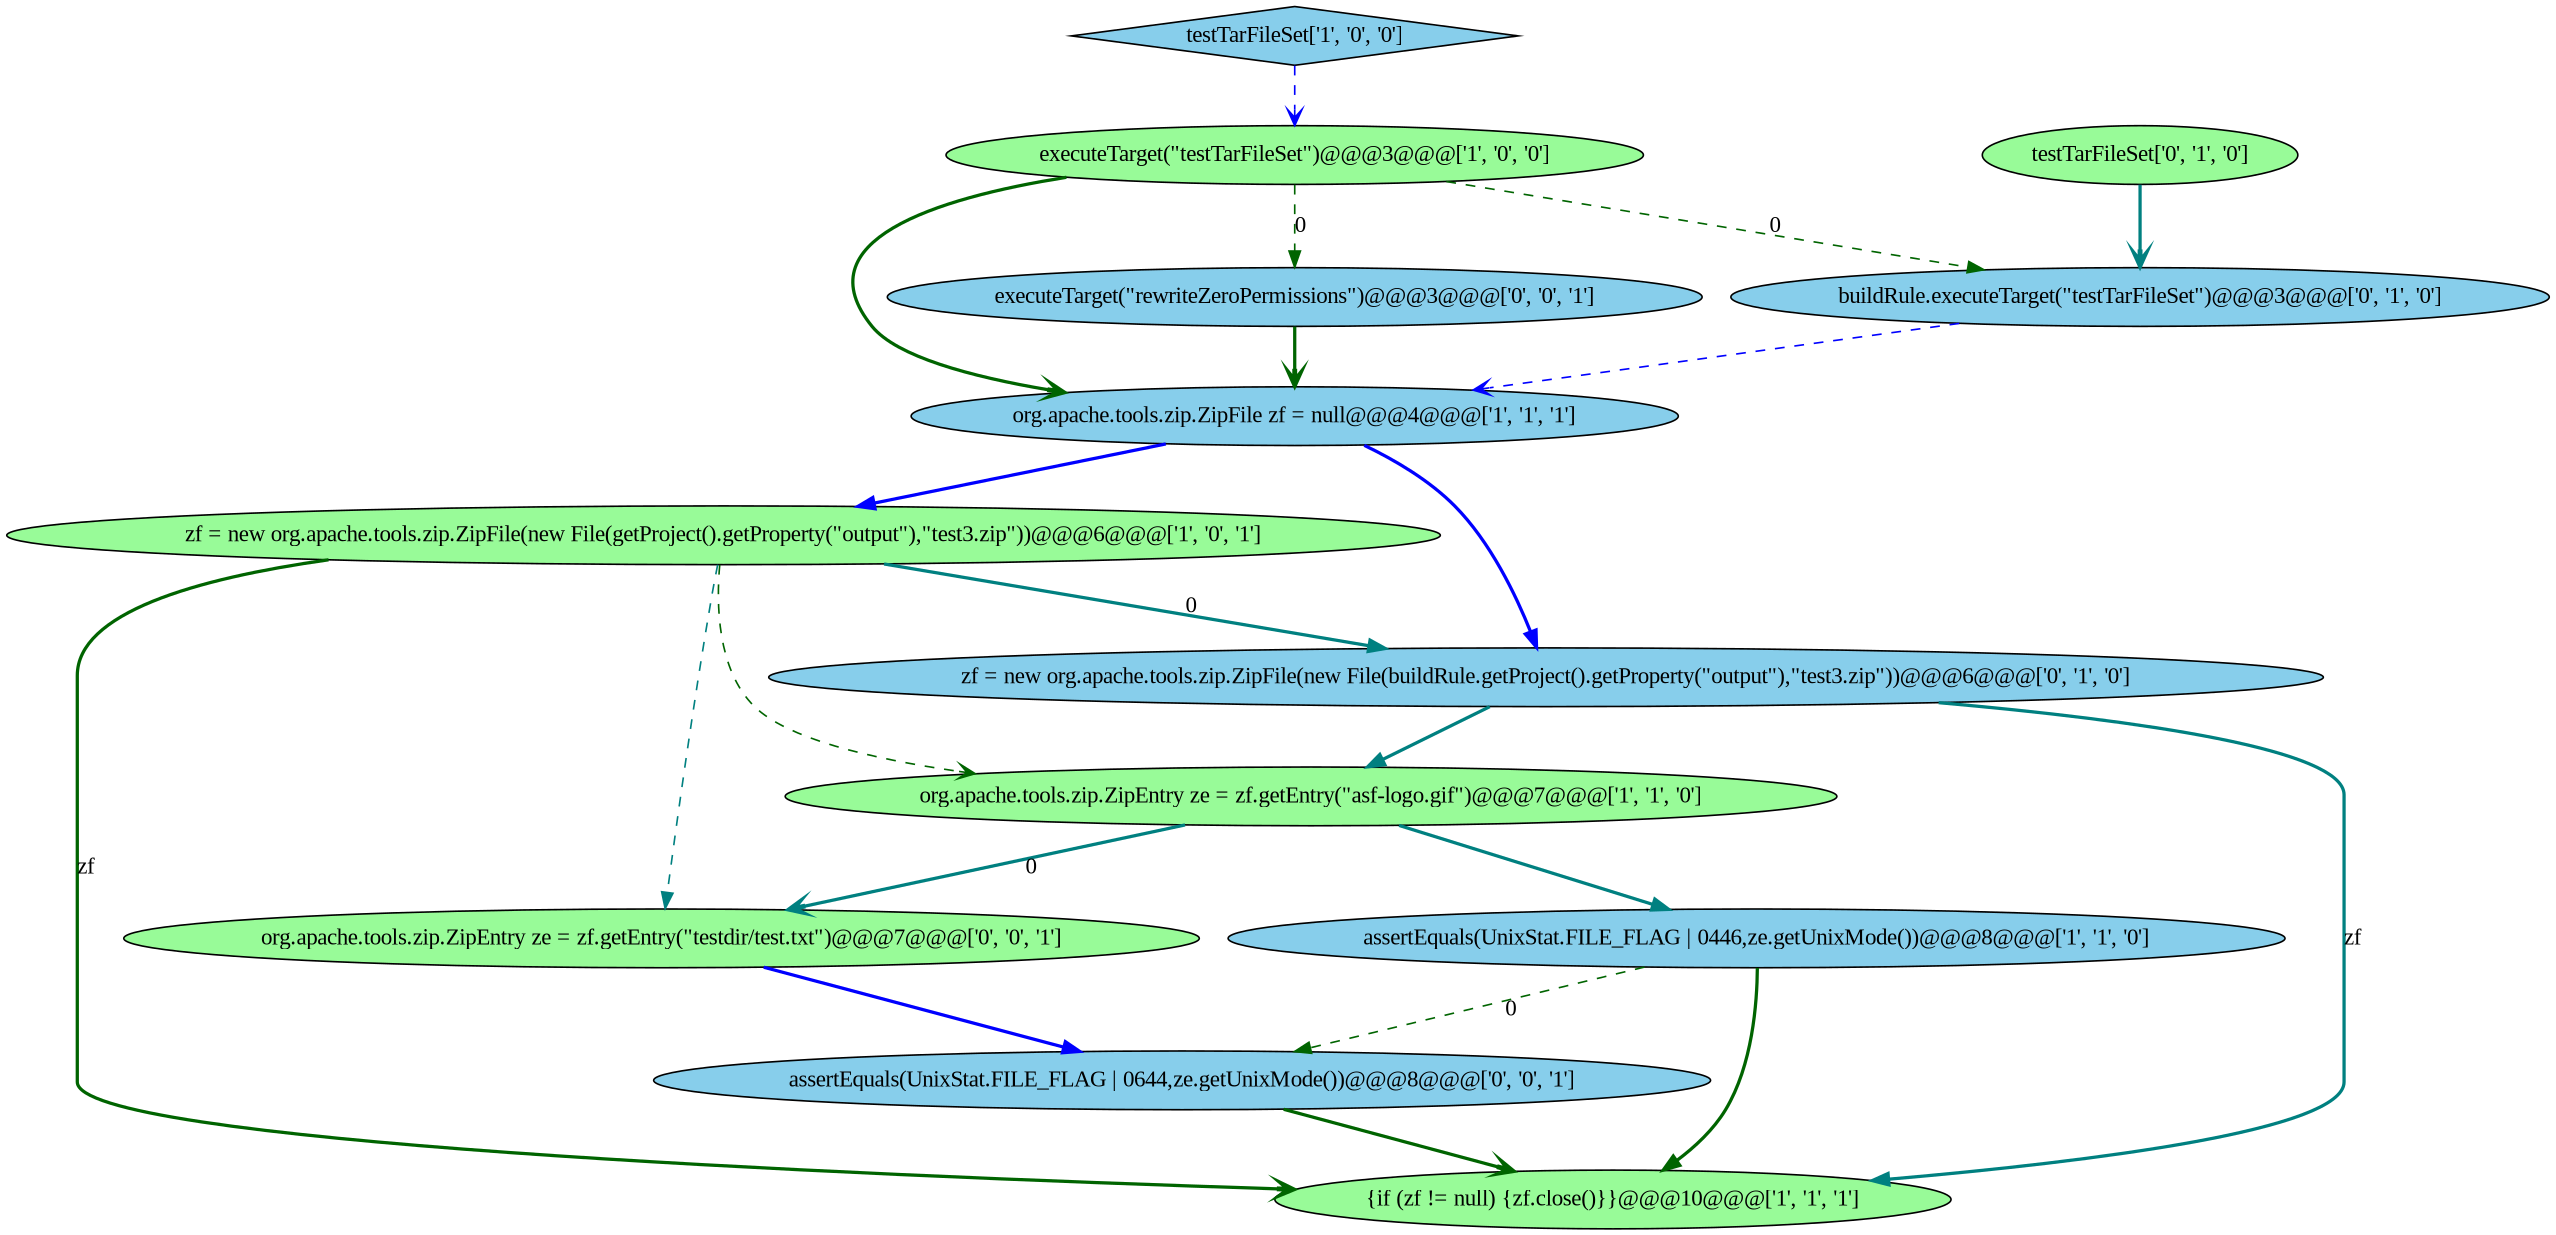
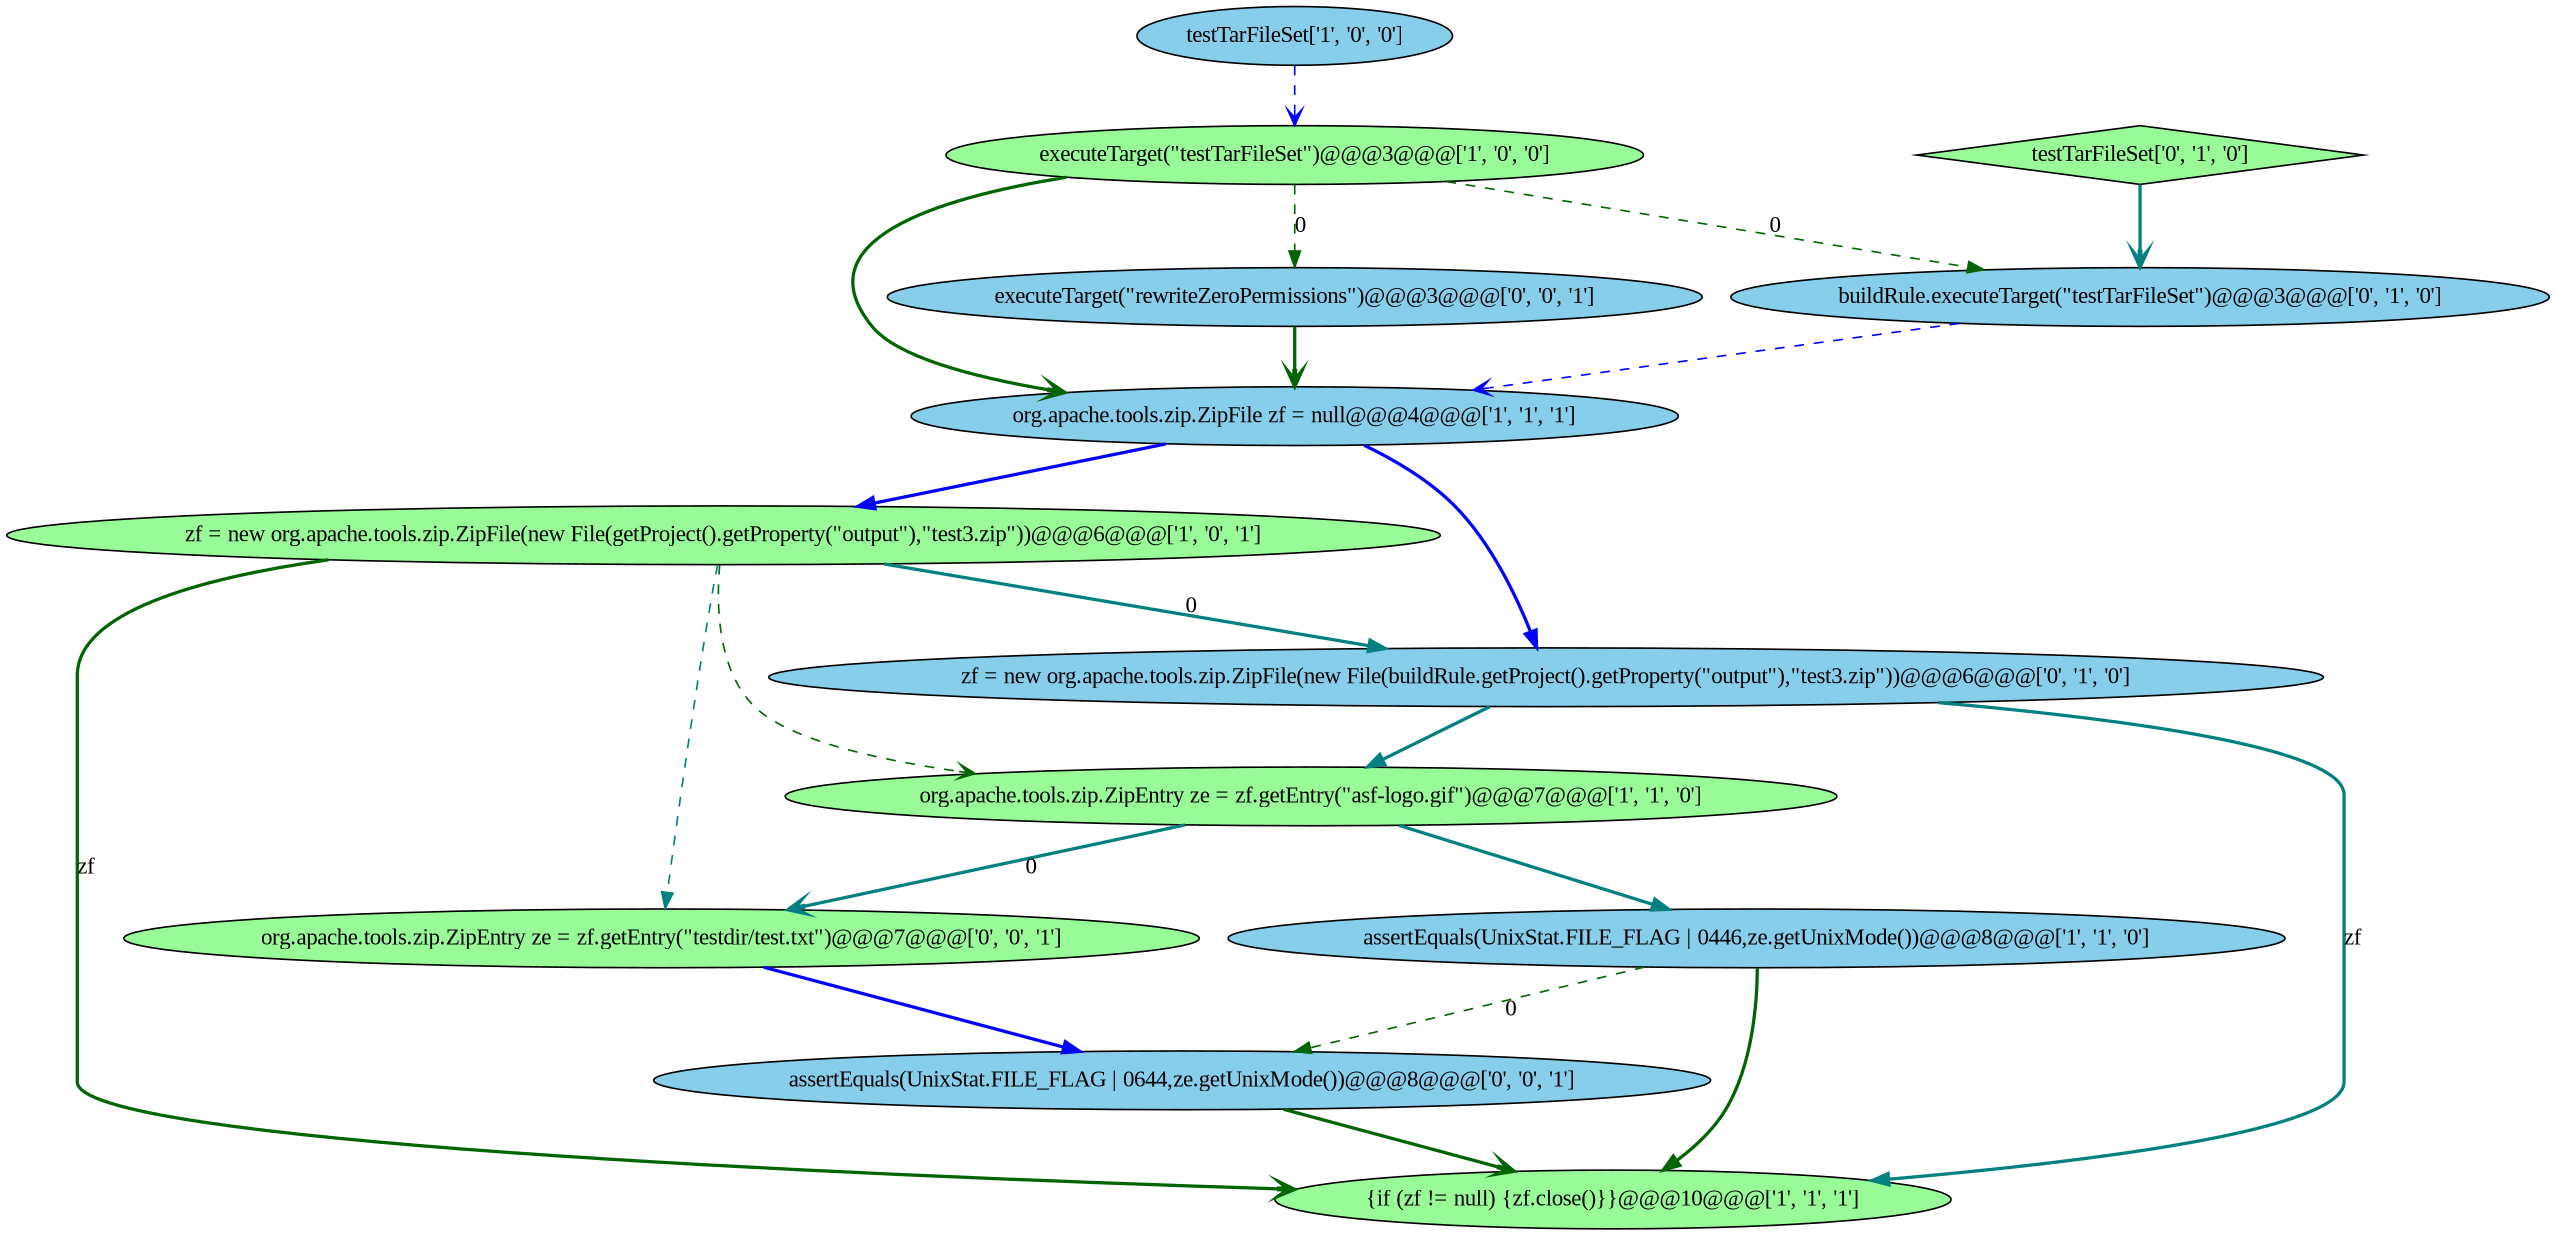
(1295, 36) -> (1295, 36)
(2140, 155) -> (2140, 155)
